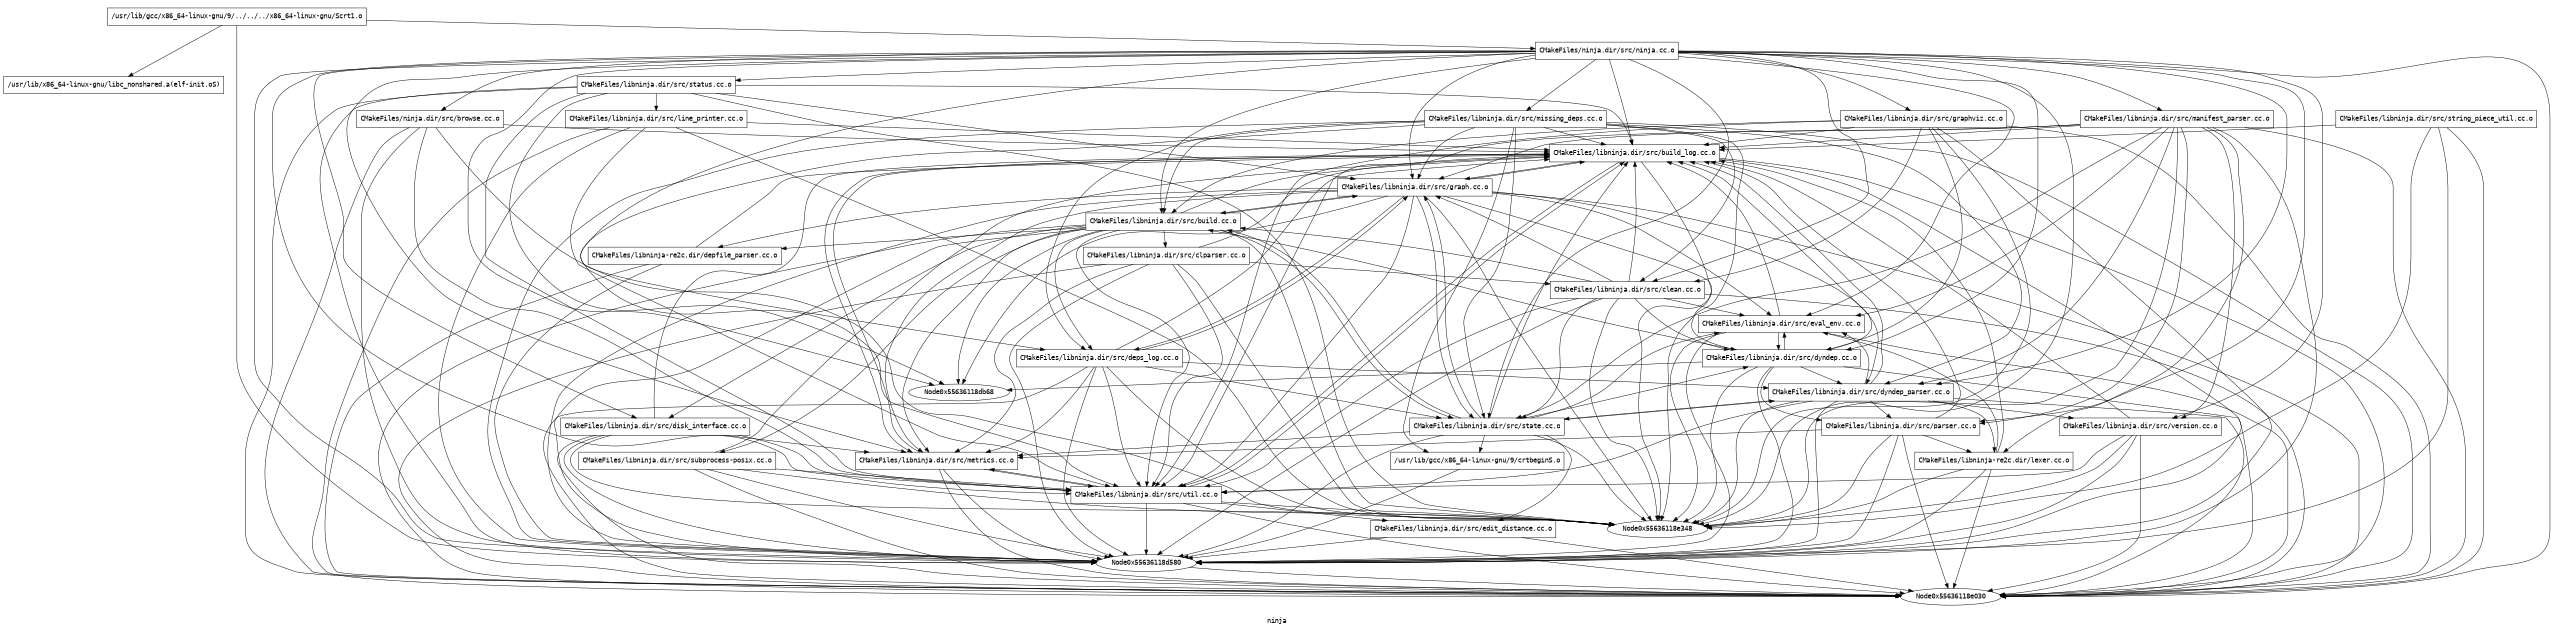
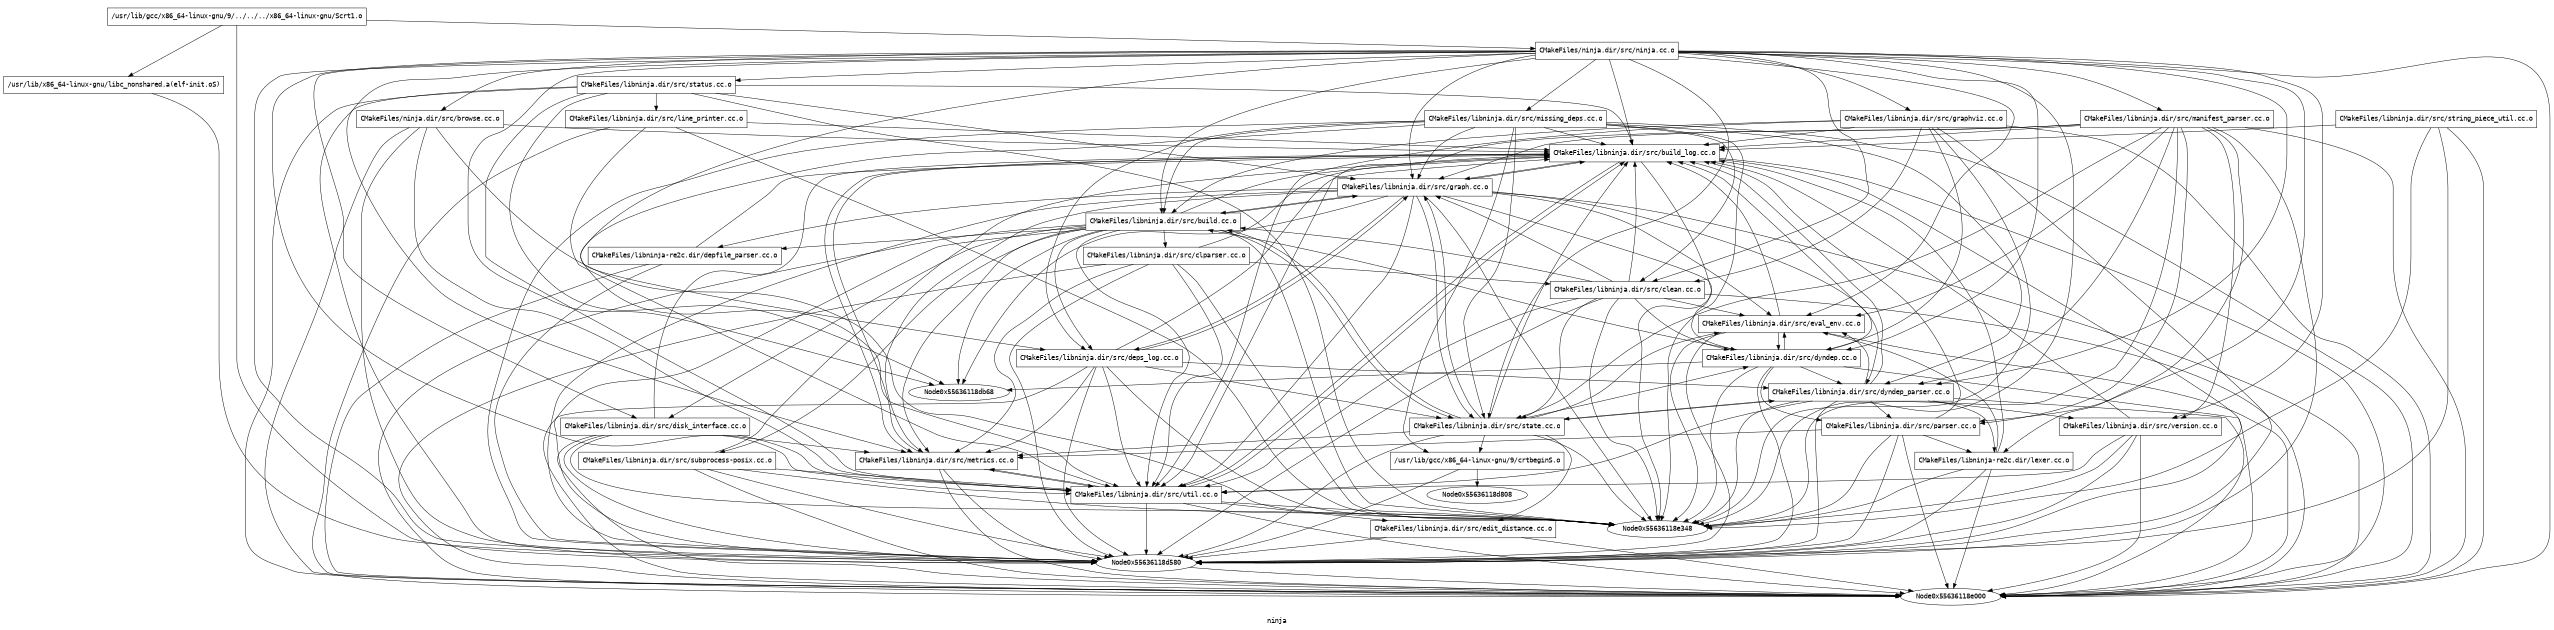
none -> (1477, 495)
(517, 538) -> (390, 538)
(1951, 597) -> (1951, 597)
